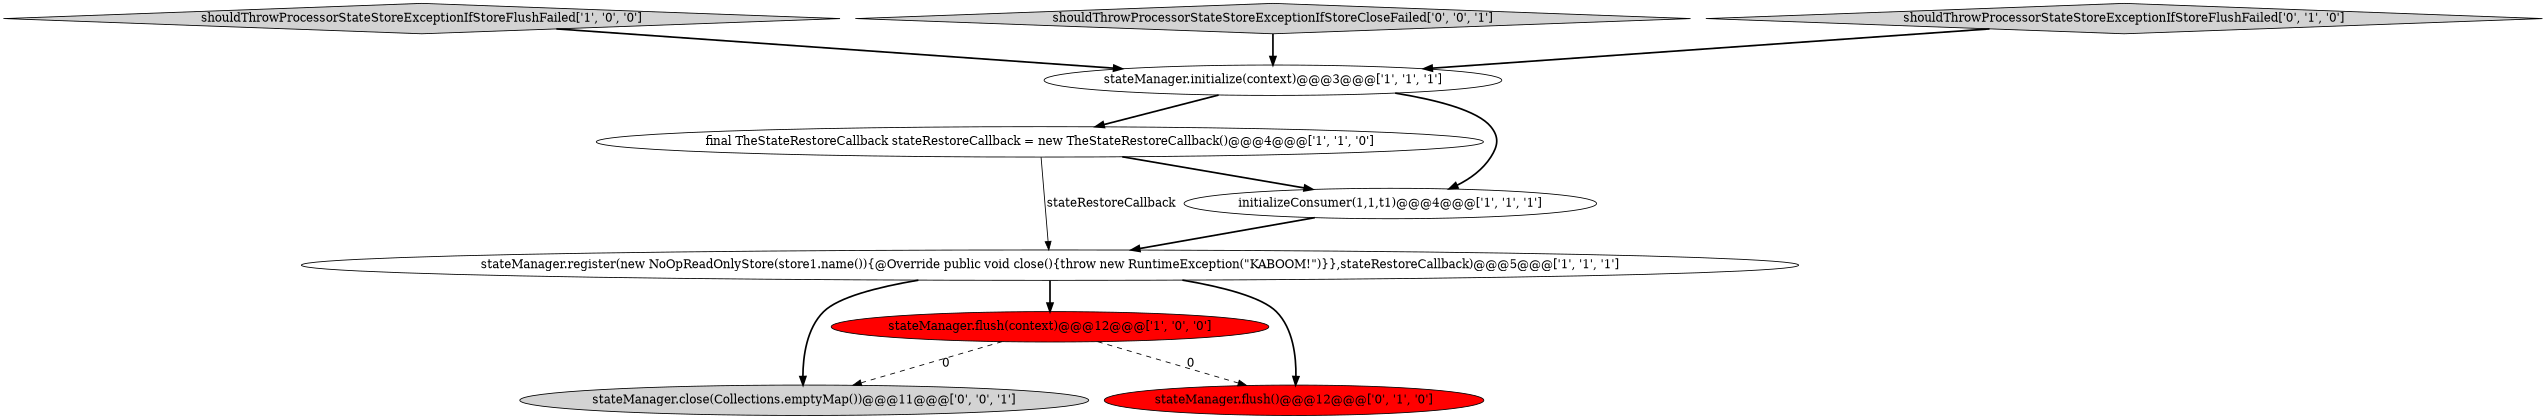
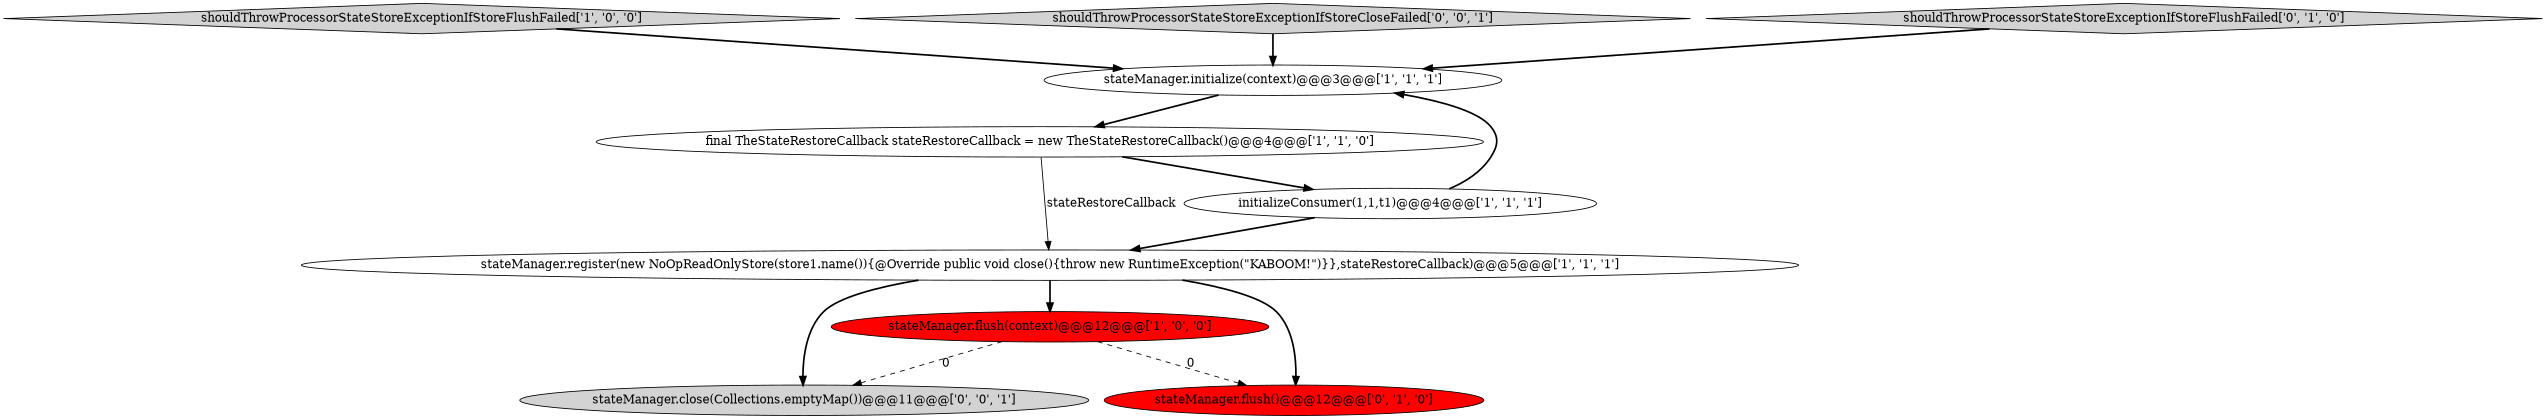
(1481, 119) -> (1488, 124)
